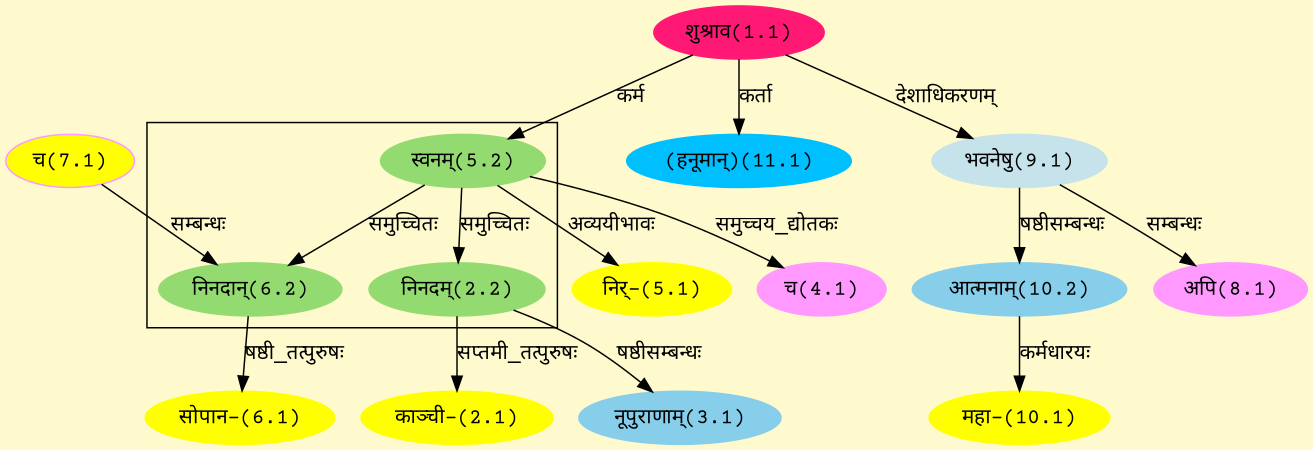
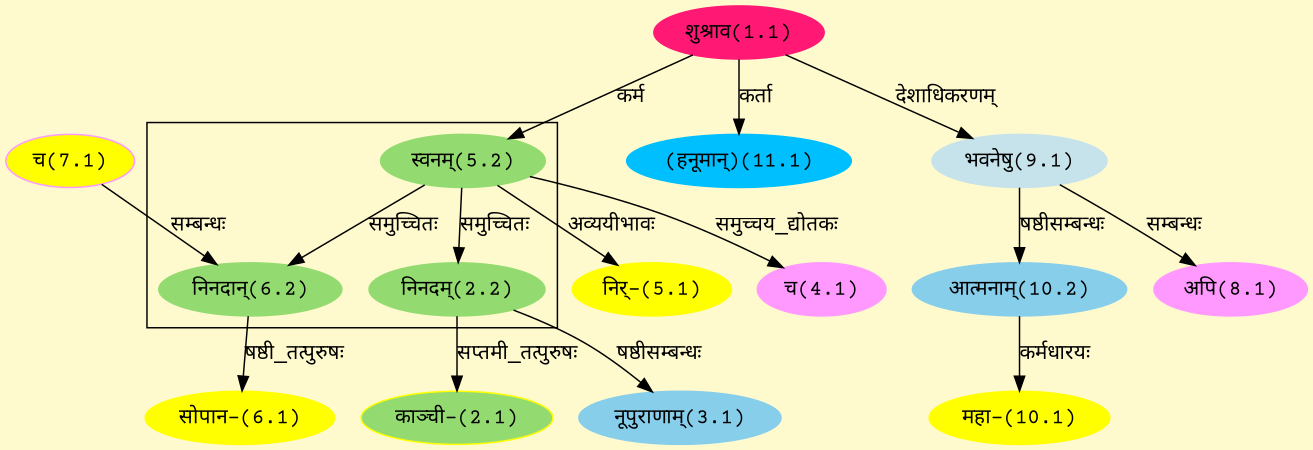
(457, 418) -> (457, 418)
